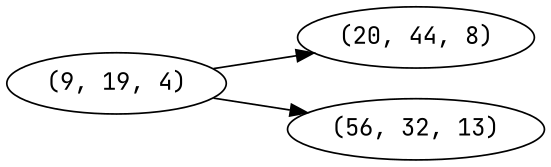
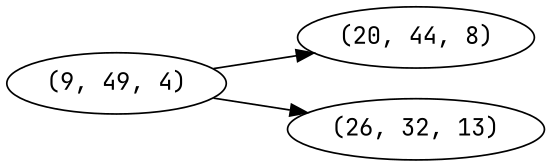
(117, 83) -> (117, 83)
(416, 129) -> (416, 129)
